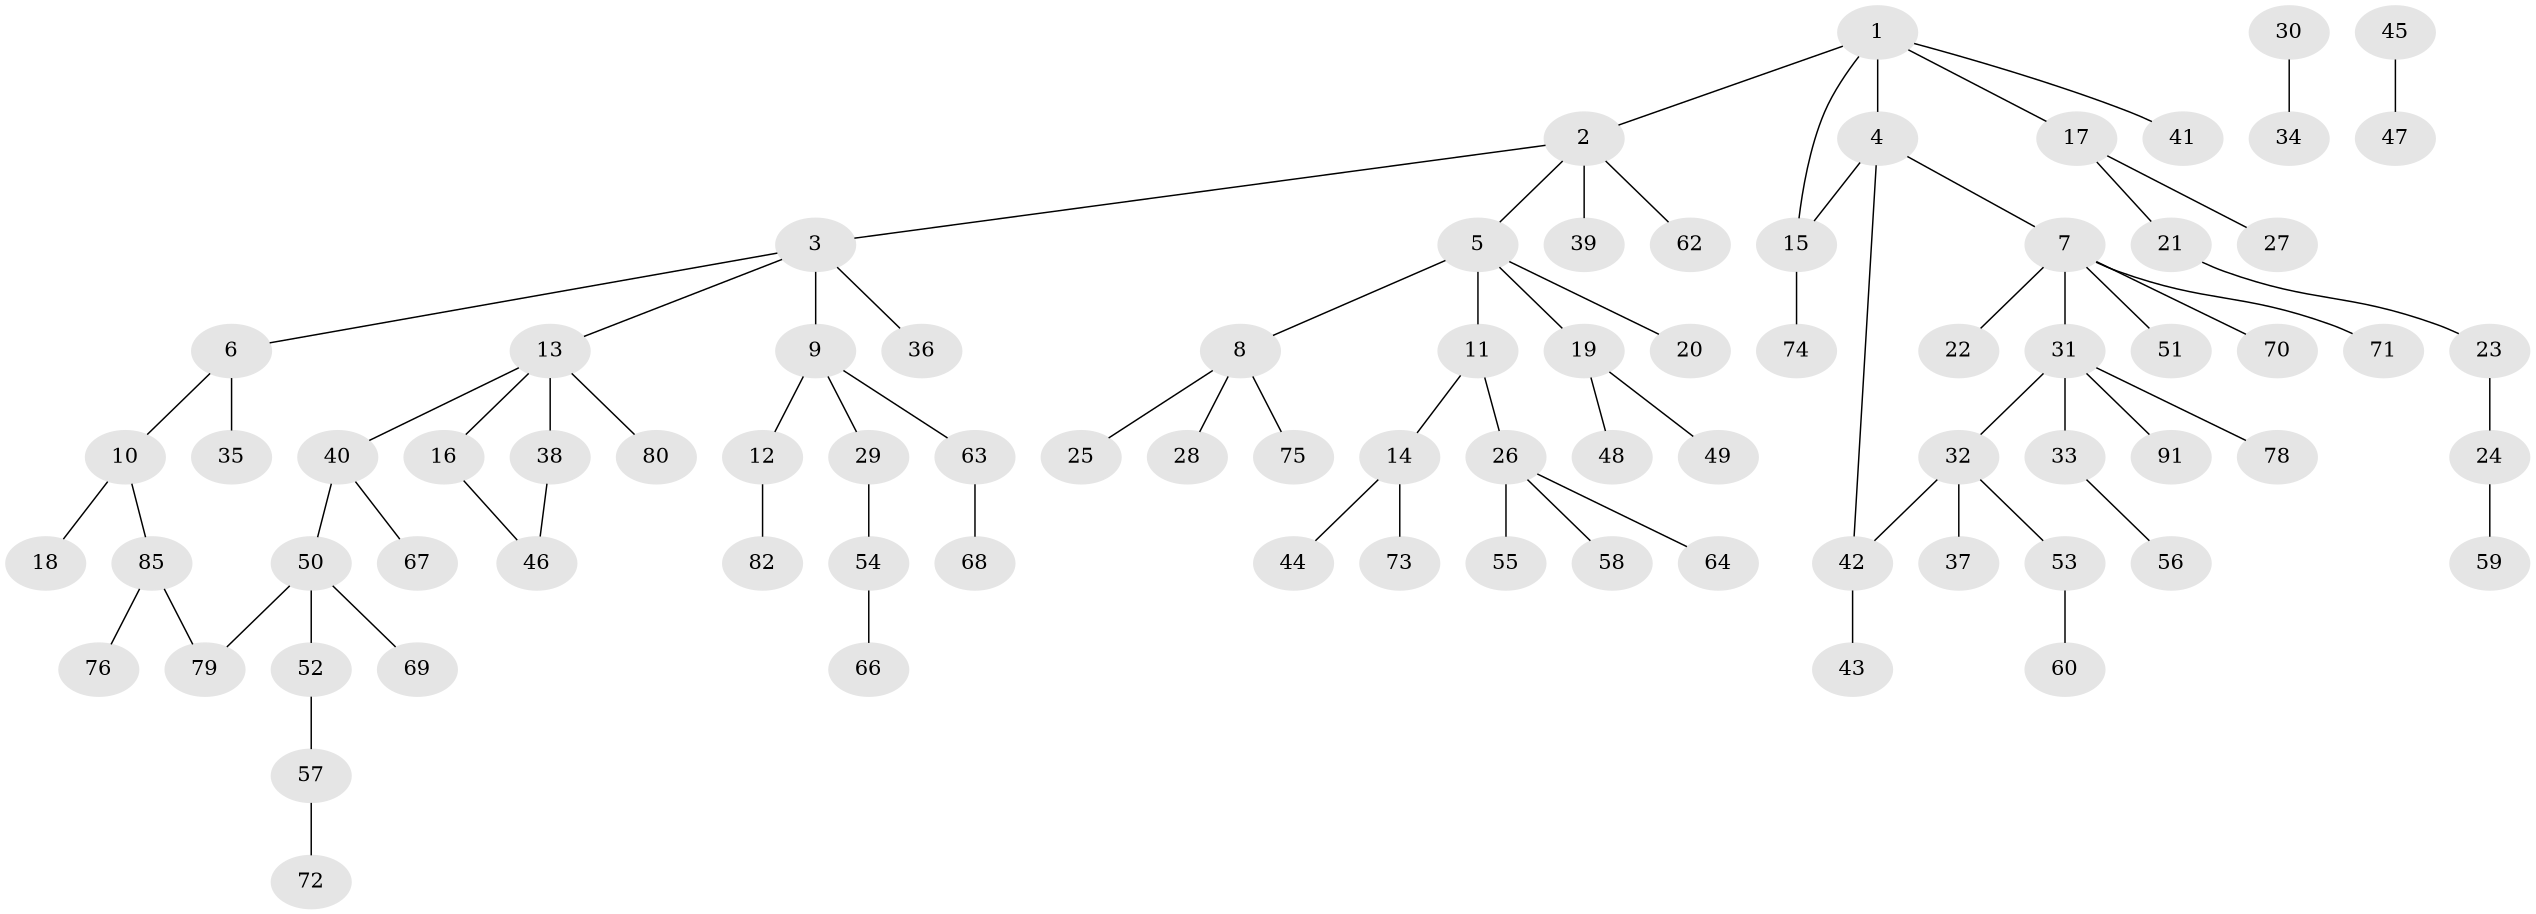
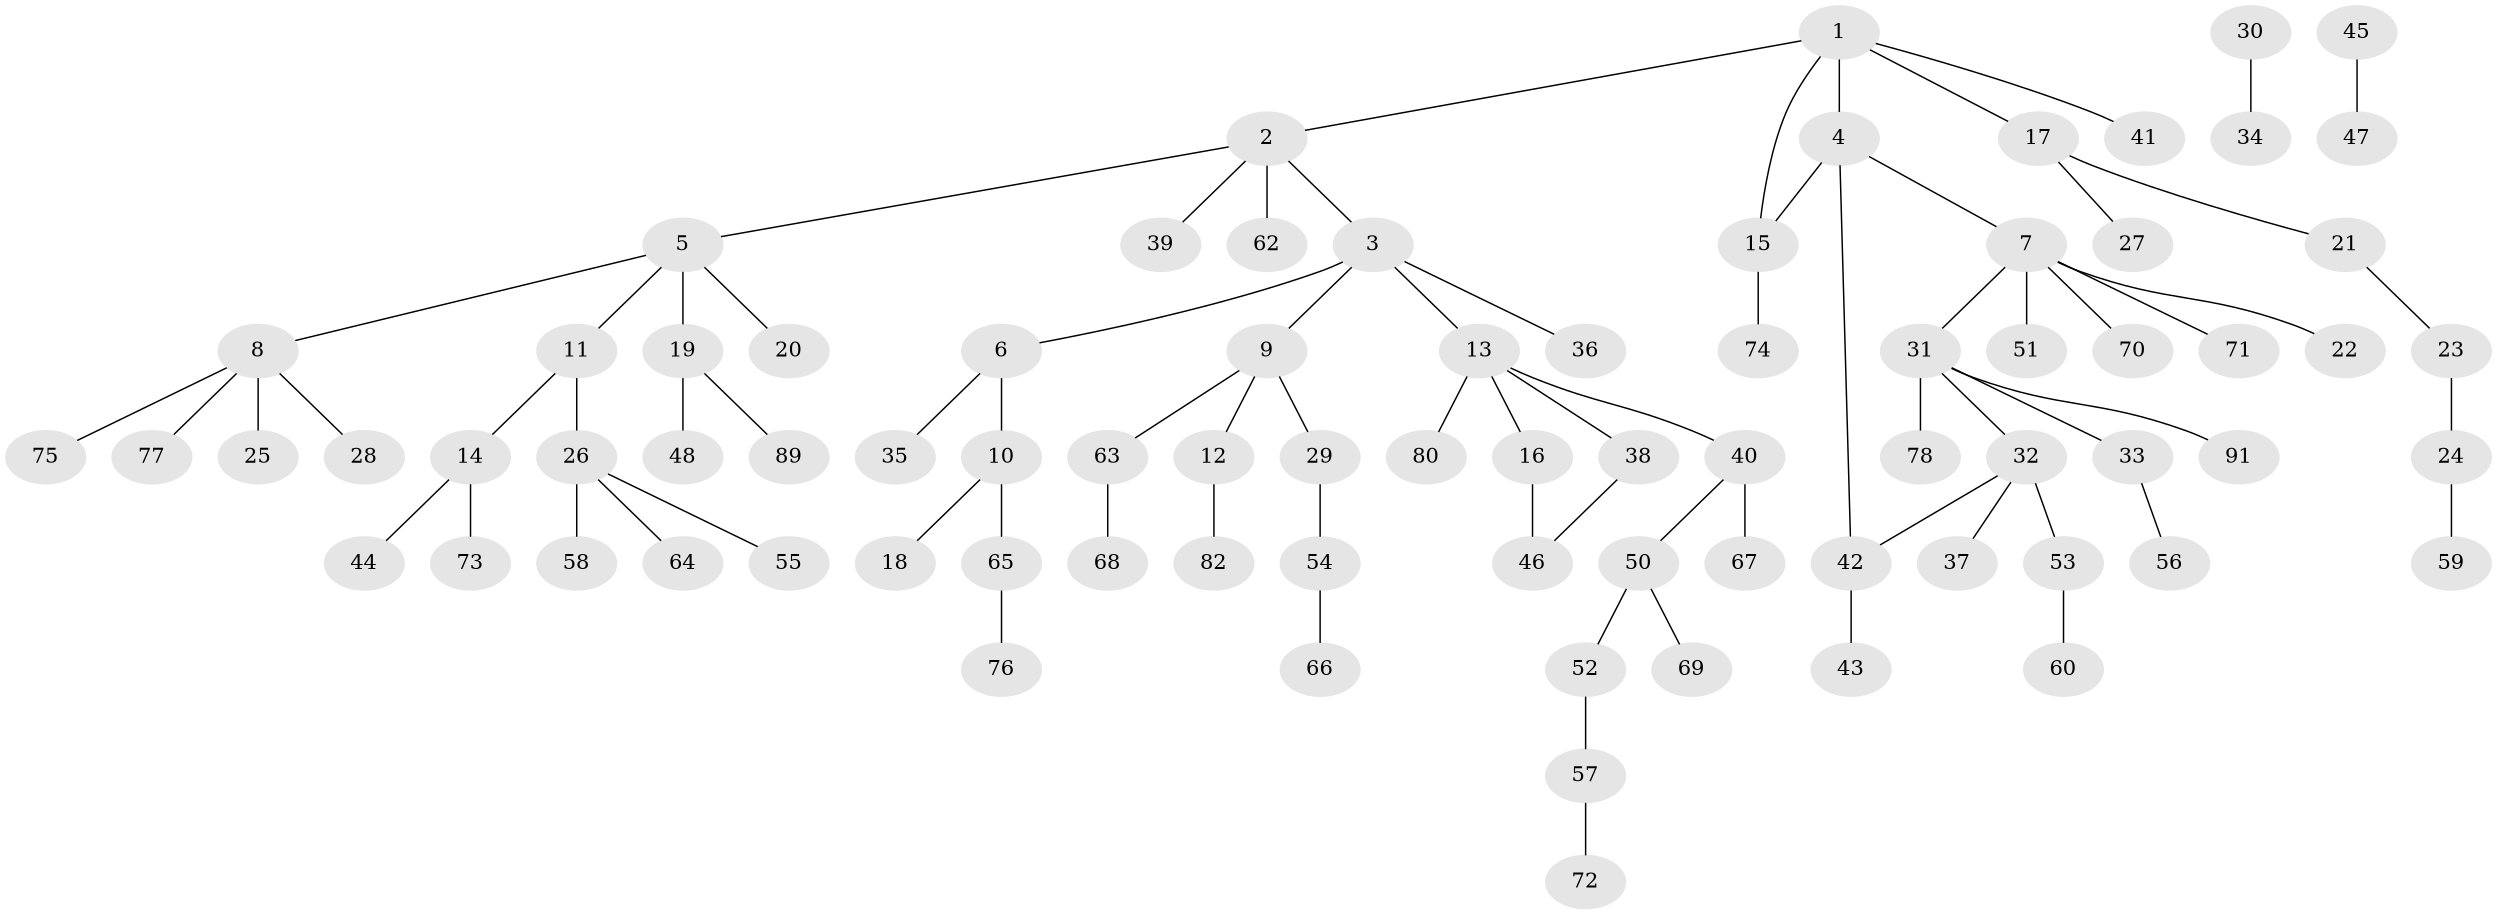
none -> (152, 457)
(1718, 457) -> (789, 457)
(152, 563) -> (1002, 563)
(205, 670) -> none
